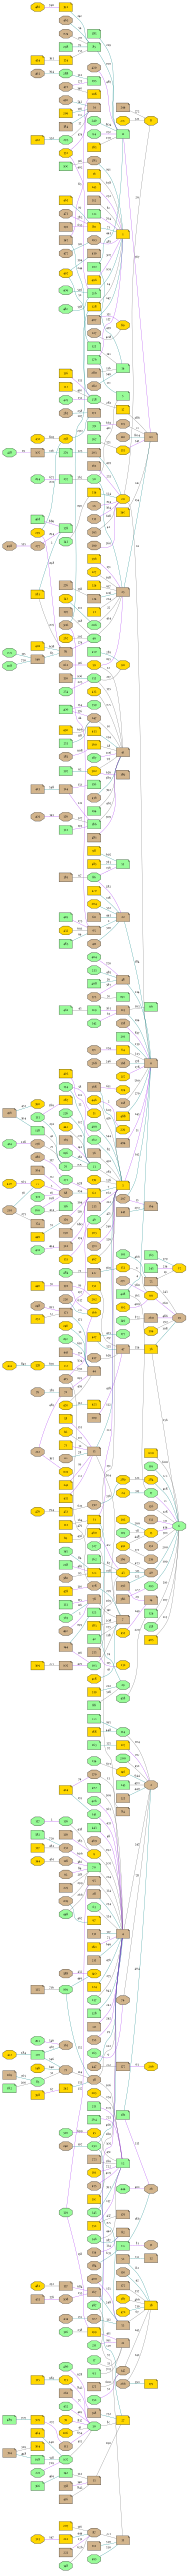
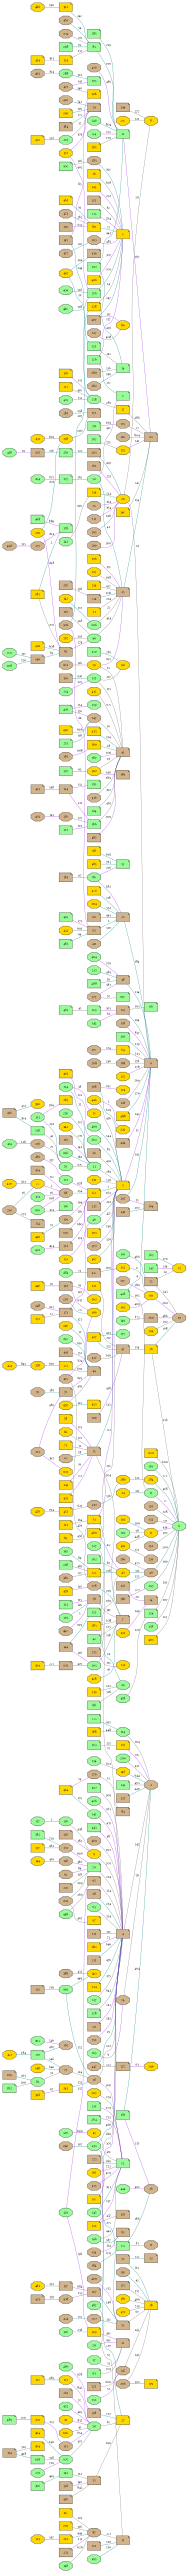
(80, 81) -> (80, 81)
none -> (66, 2513)
